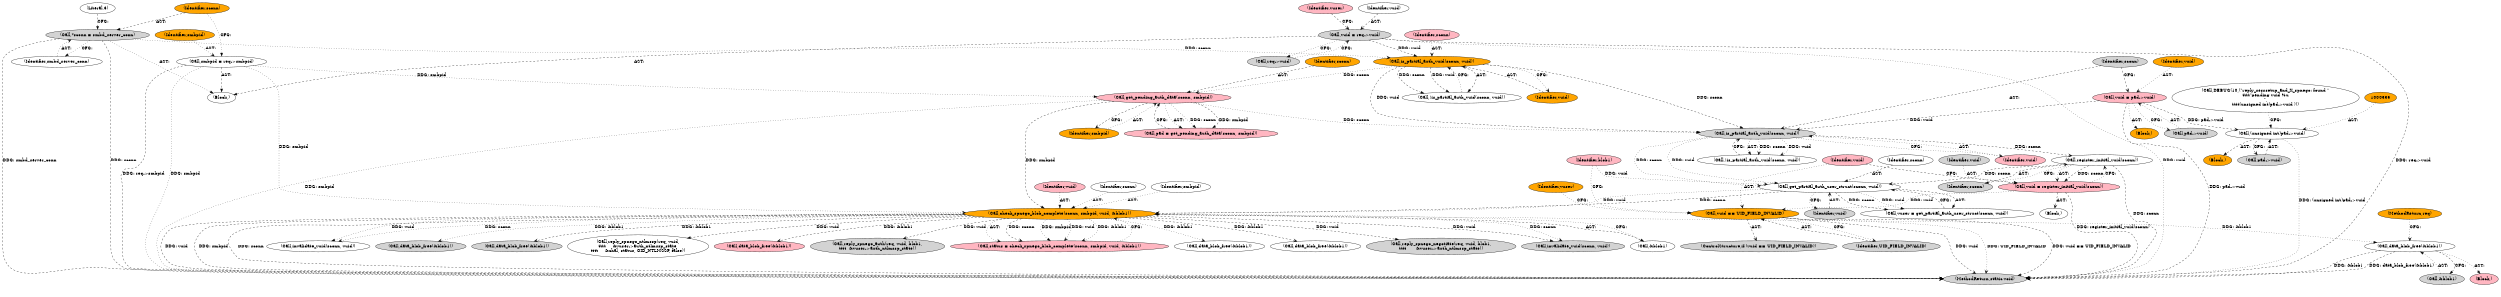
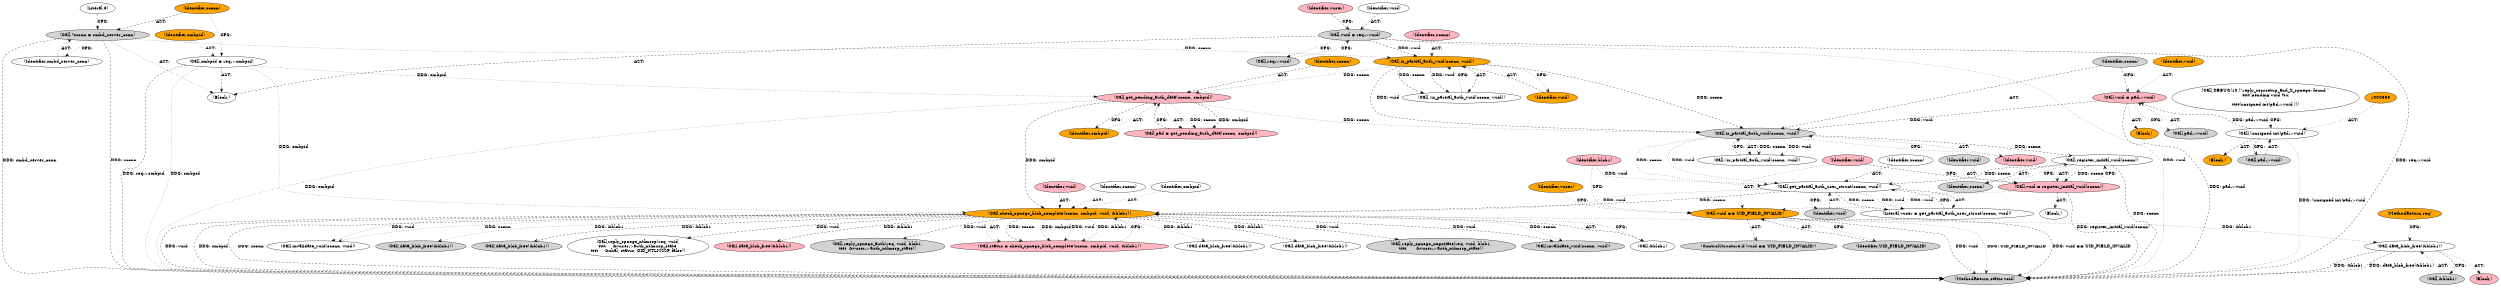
(2187, 122) -> (2198, 114)
(1947, 214) -> (1947, 214)
